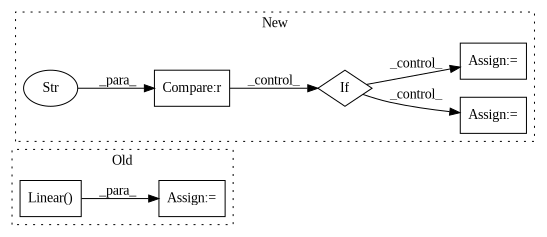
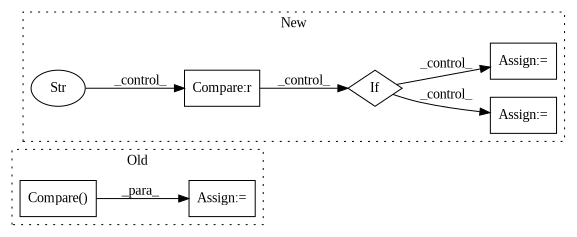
(118, 81) -> (140, 81)
(51, 199) -> (58, 199)
